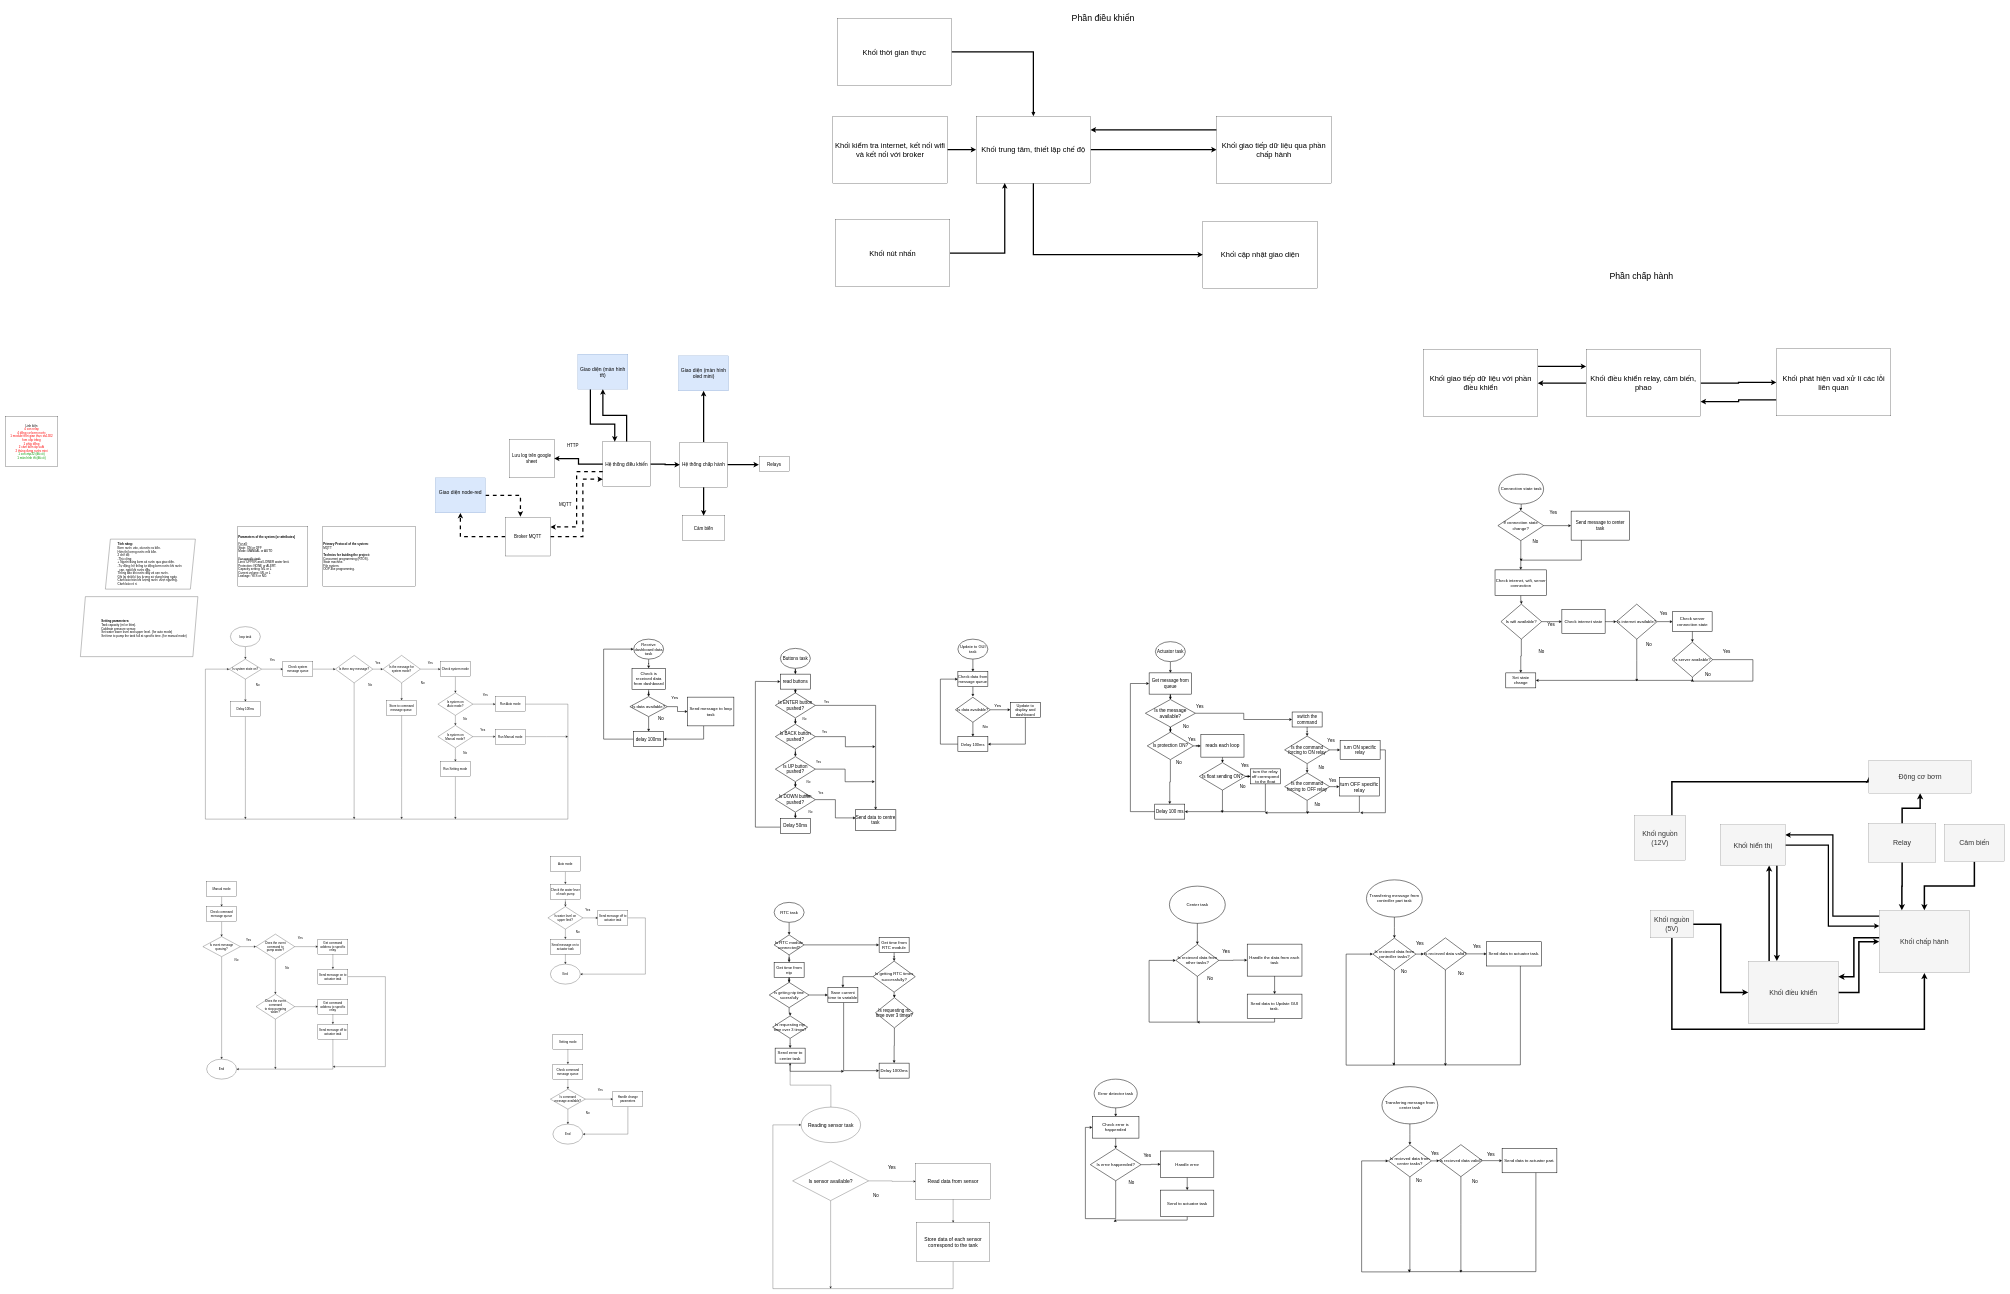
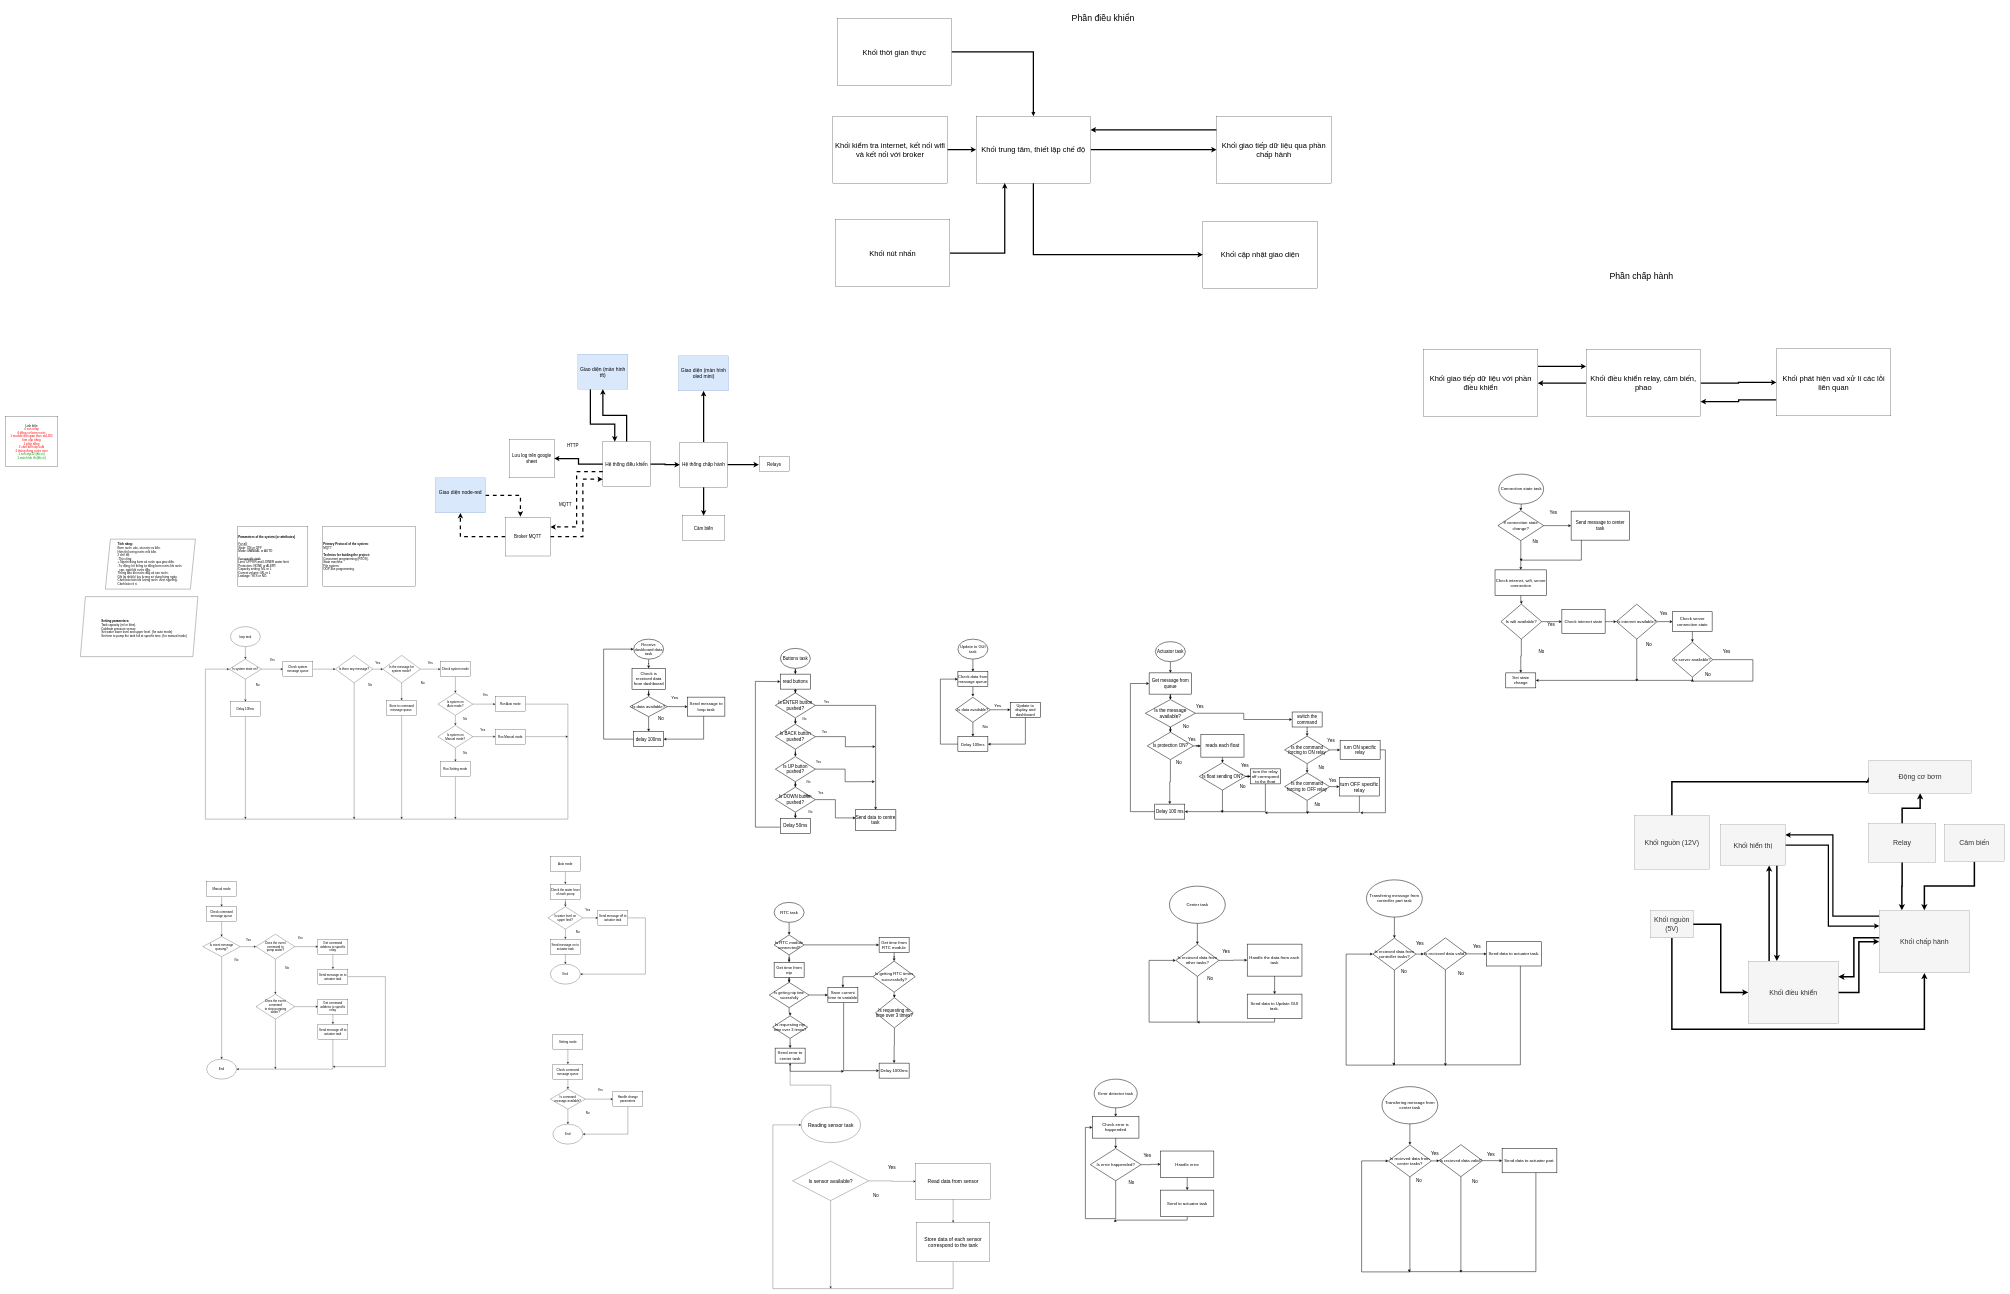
(711, 712) -> (706, 707)
(1222, 746) -> (1222, 746)
(1660, 838) -> (1672, 842)
